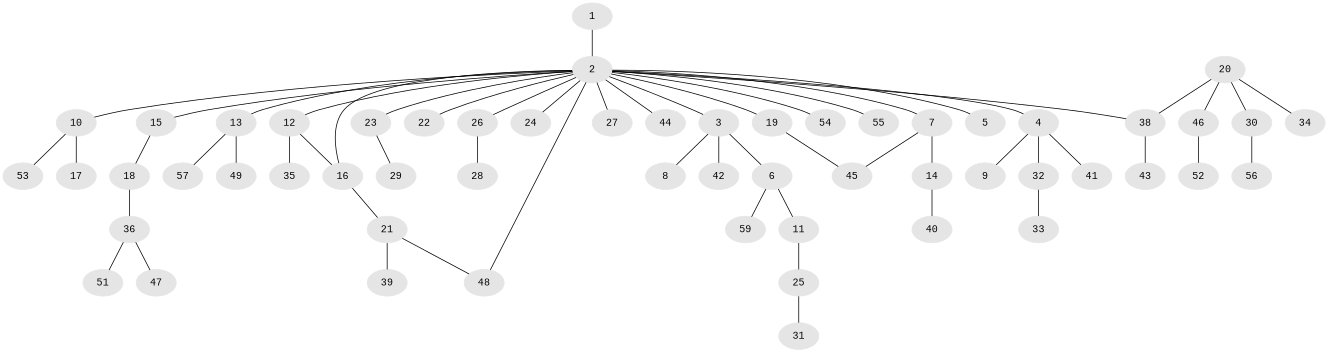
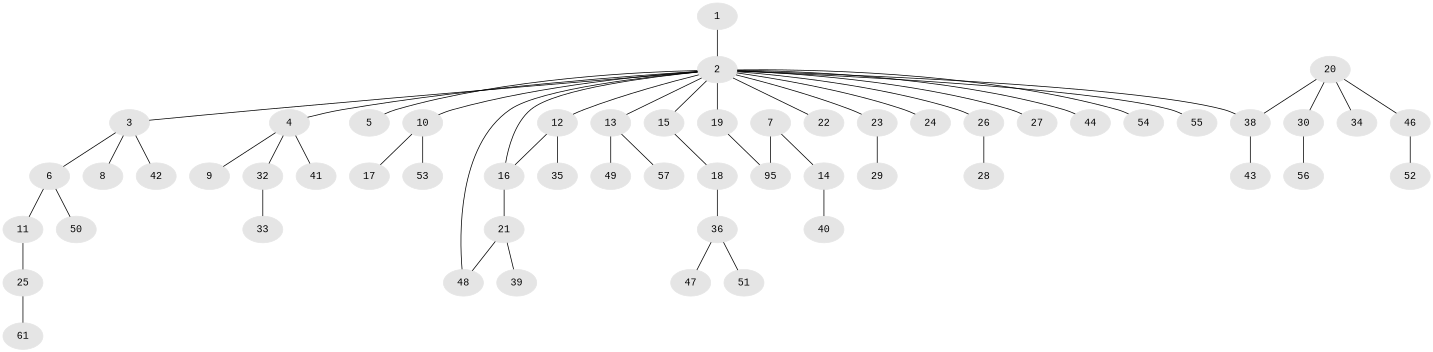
(827, 92) -> none
(852, 176) -> (771, 176)
(745, 229) -> (76, 229)
(799, 336) -> (23, 336)
